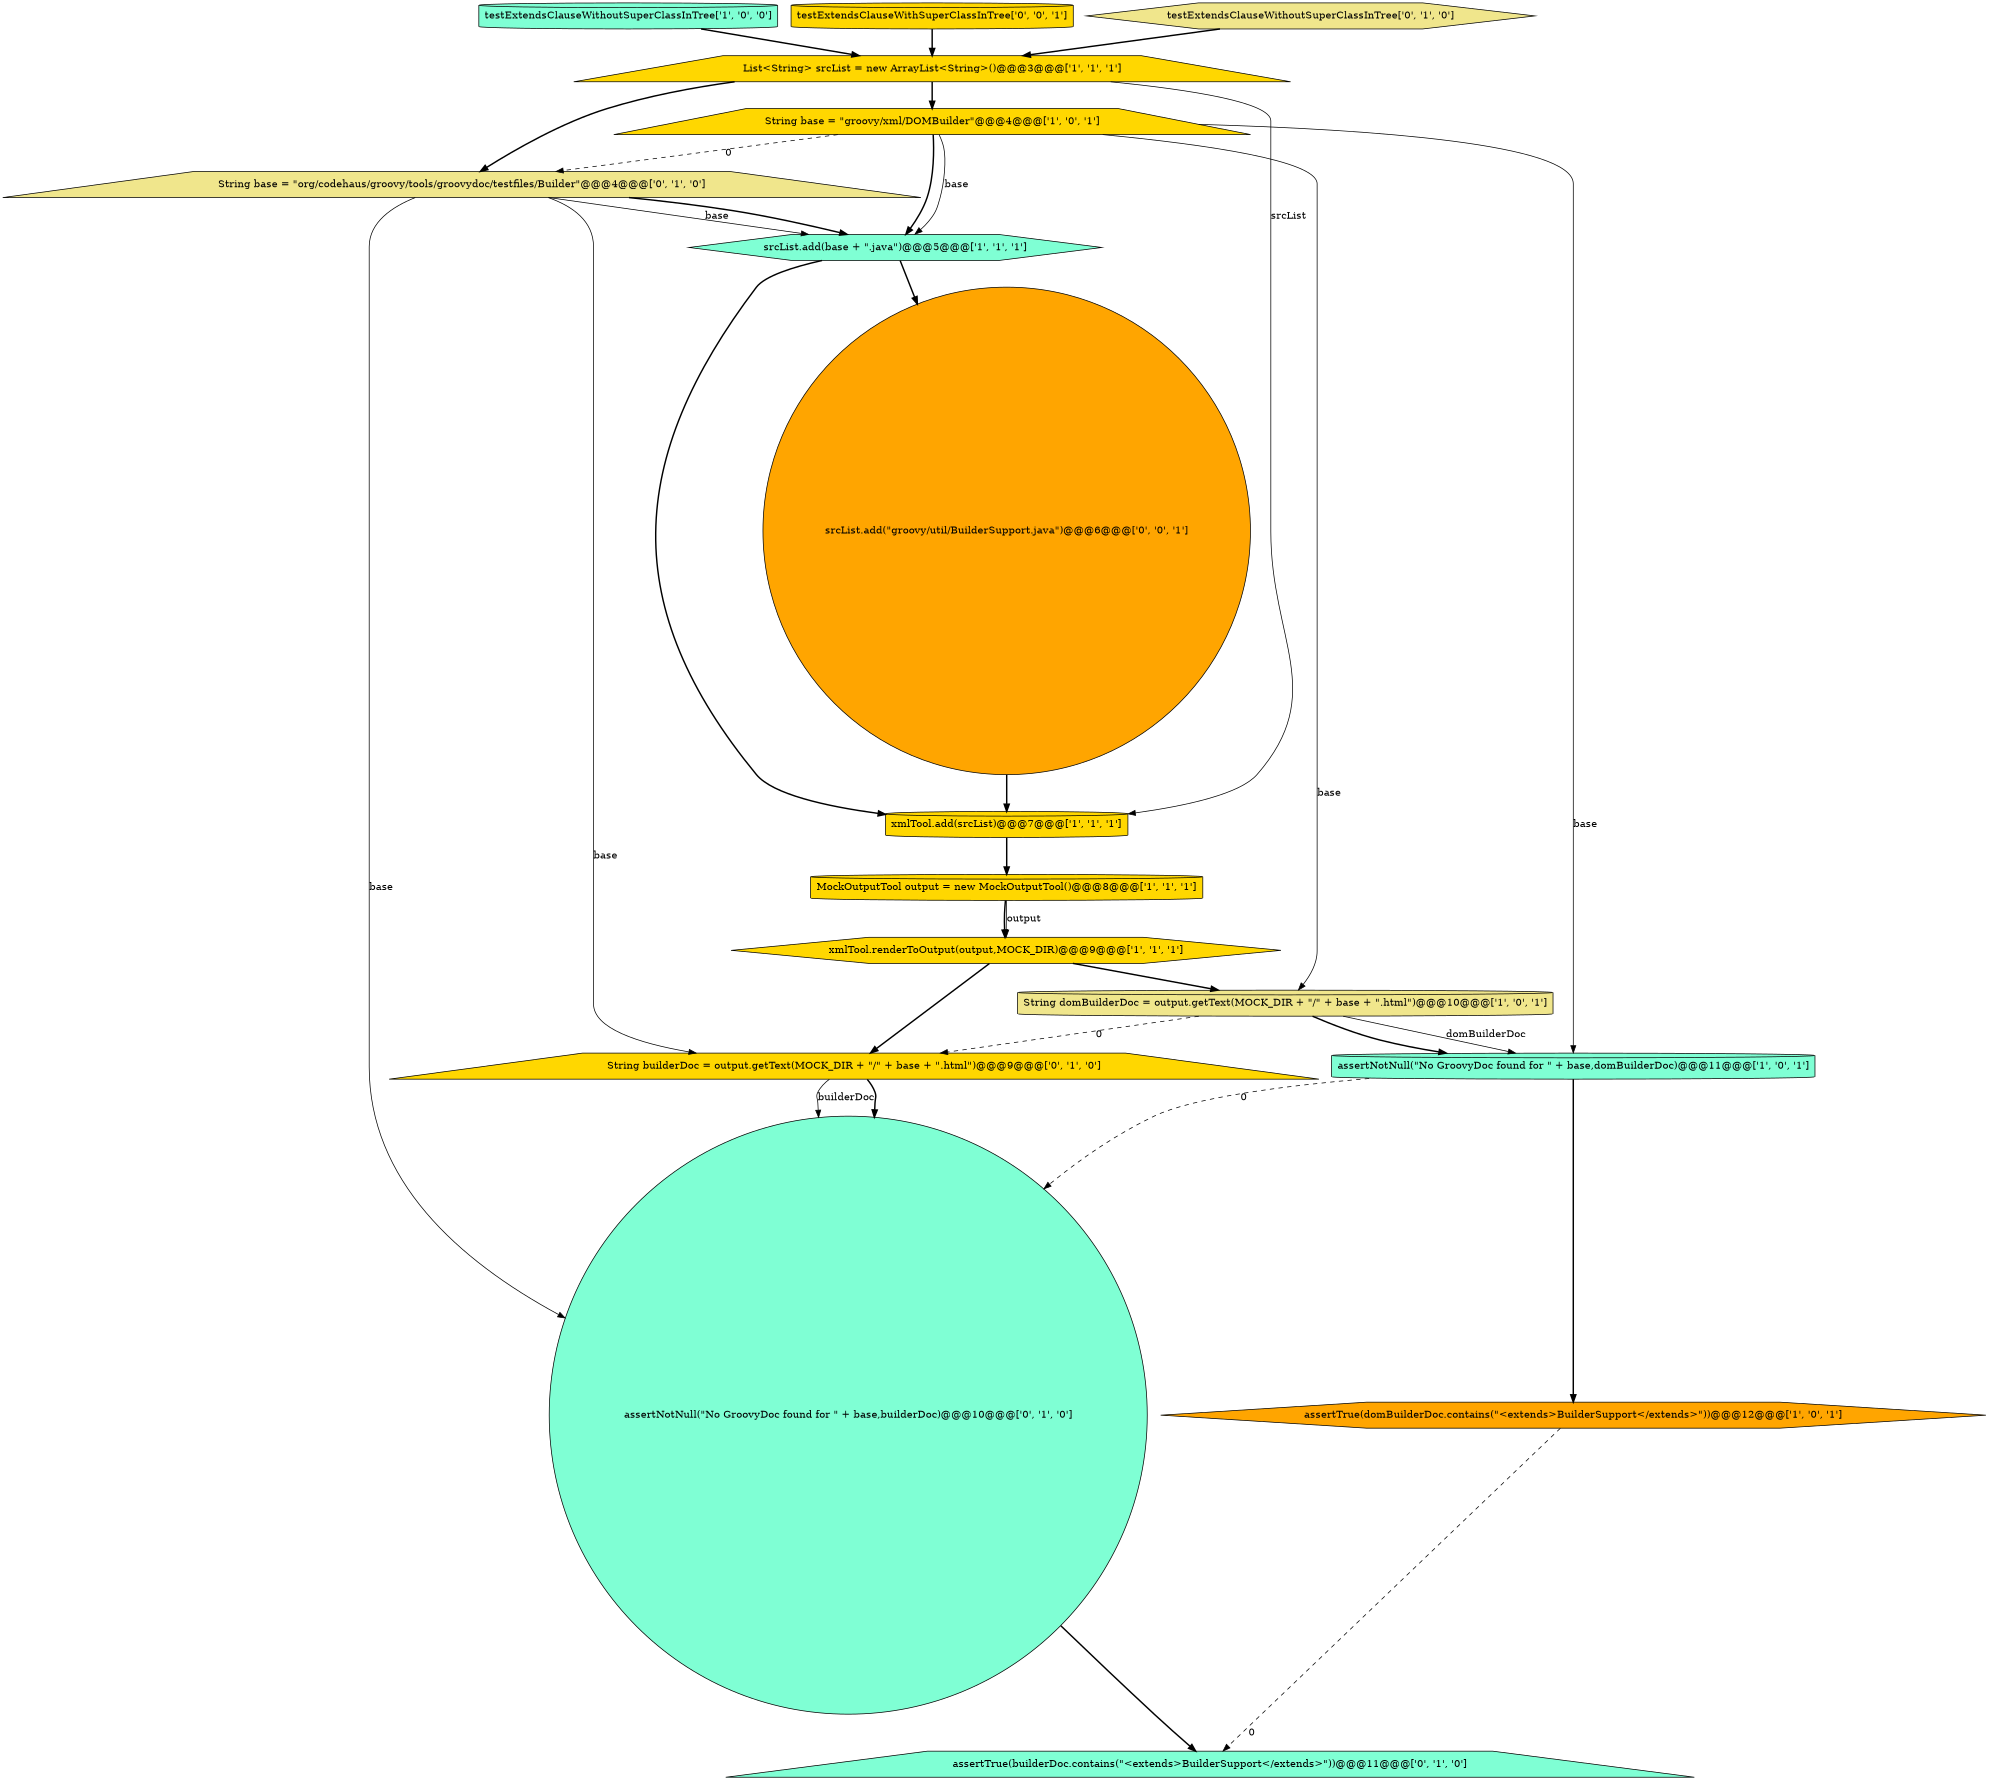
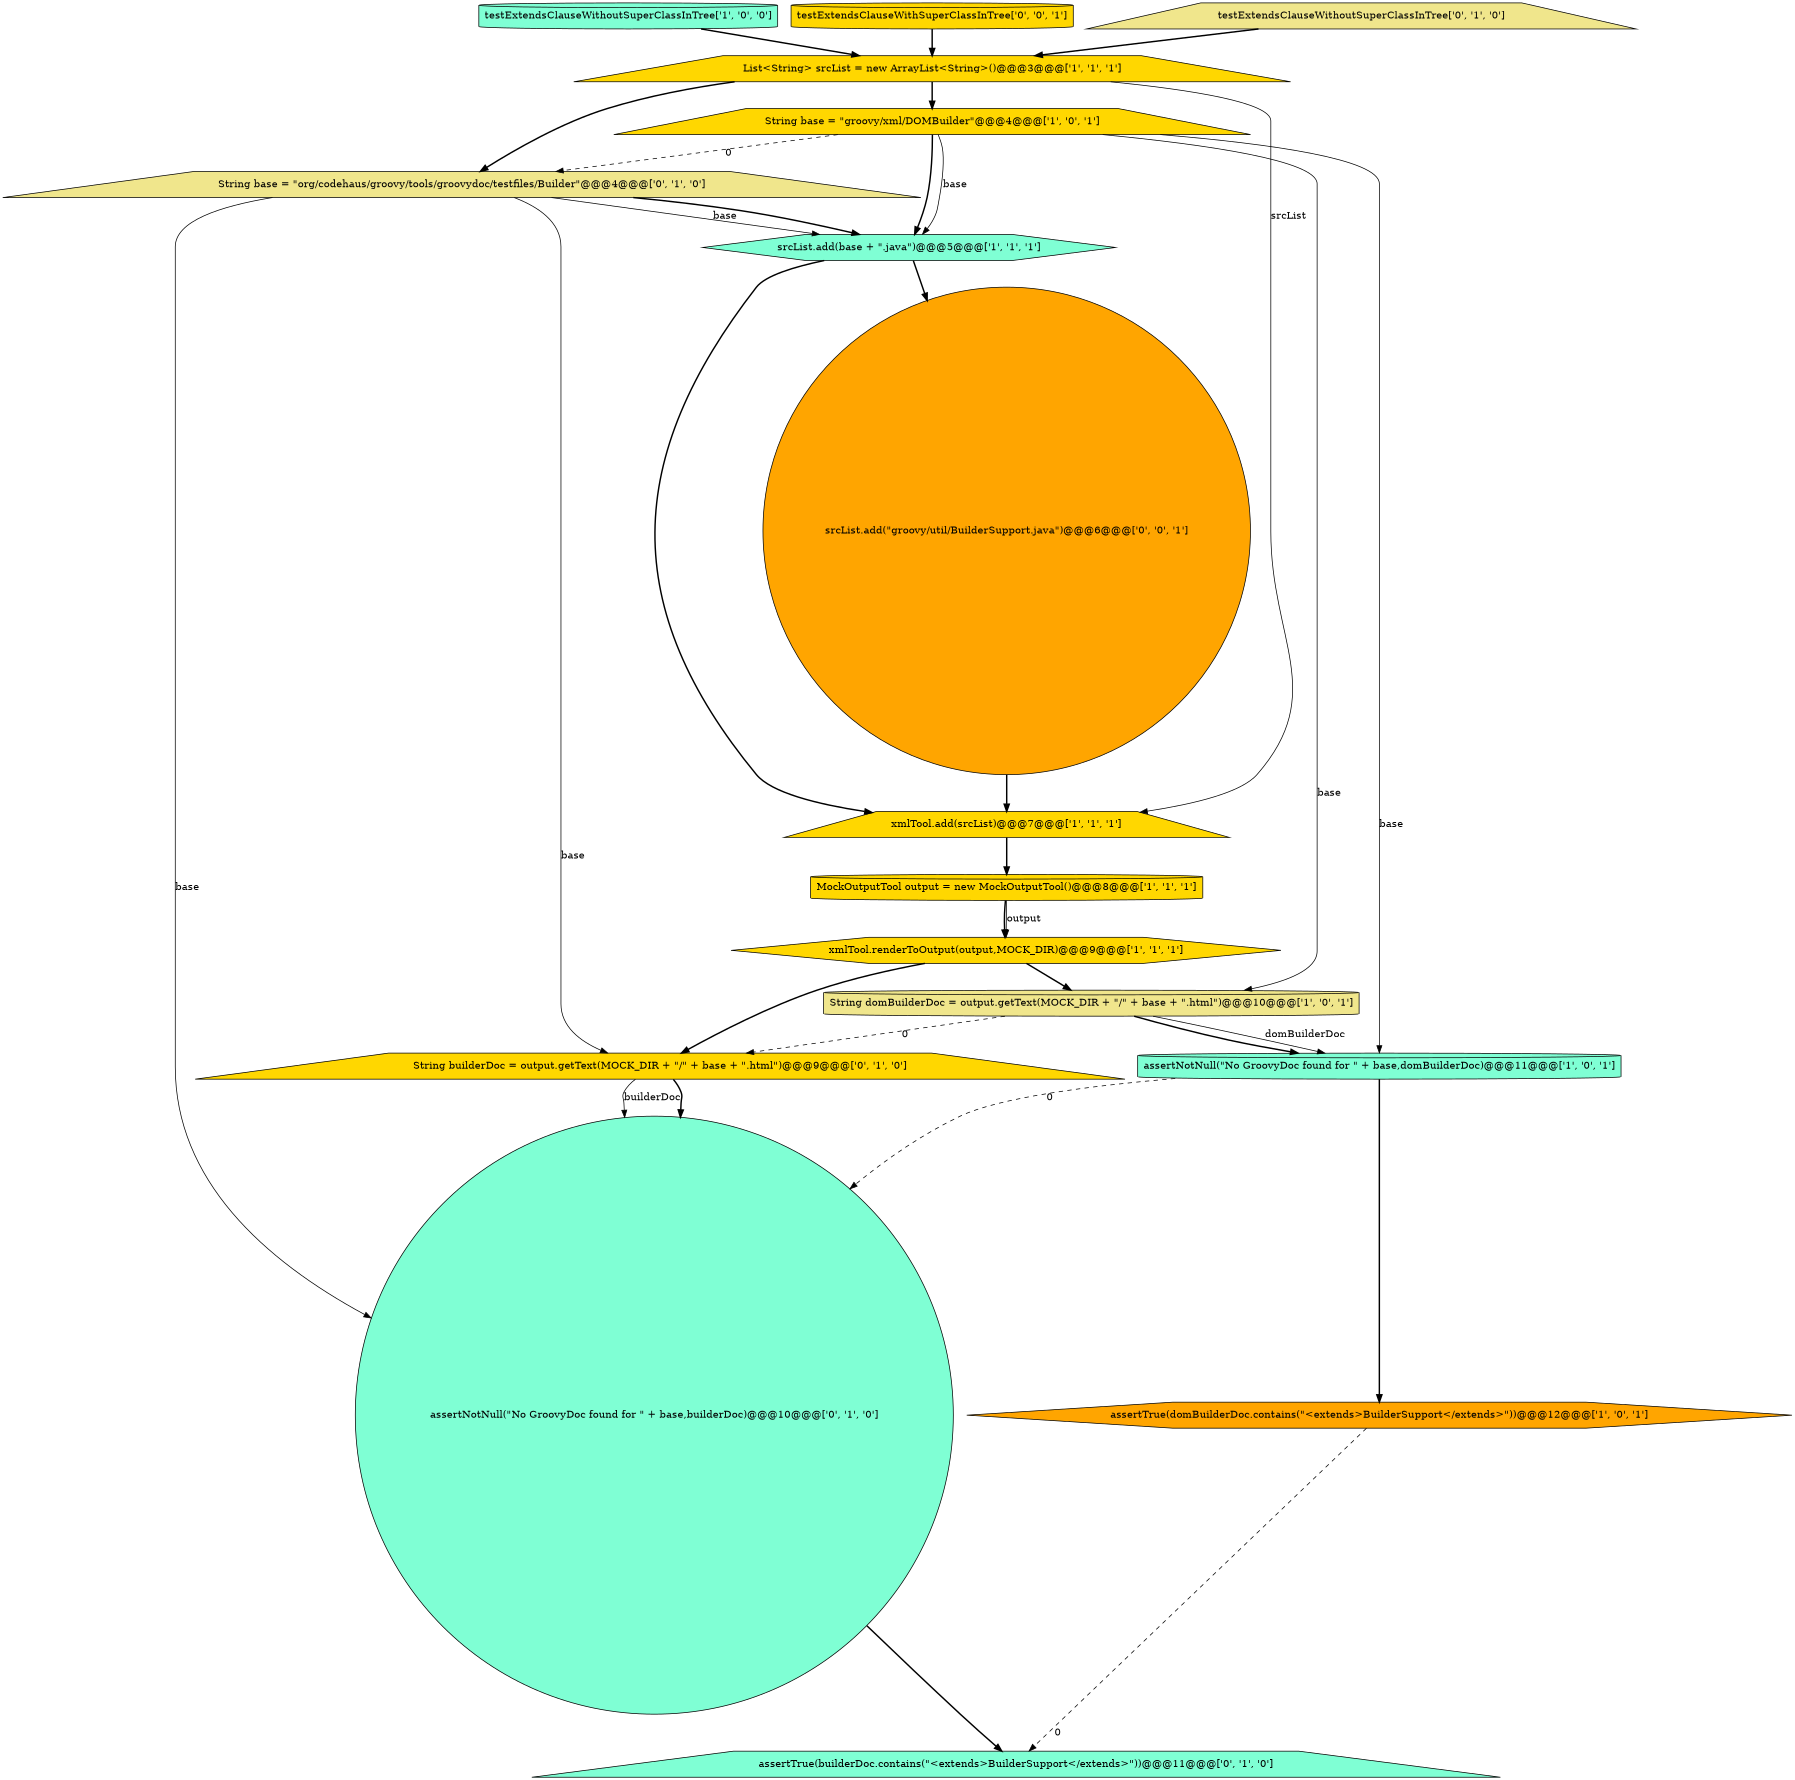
(1311, 16) -> (1361, 16)
(1007, 824) -> (1007, 824)
